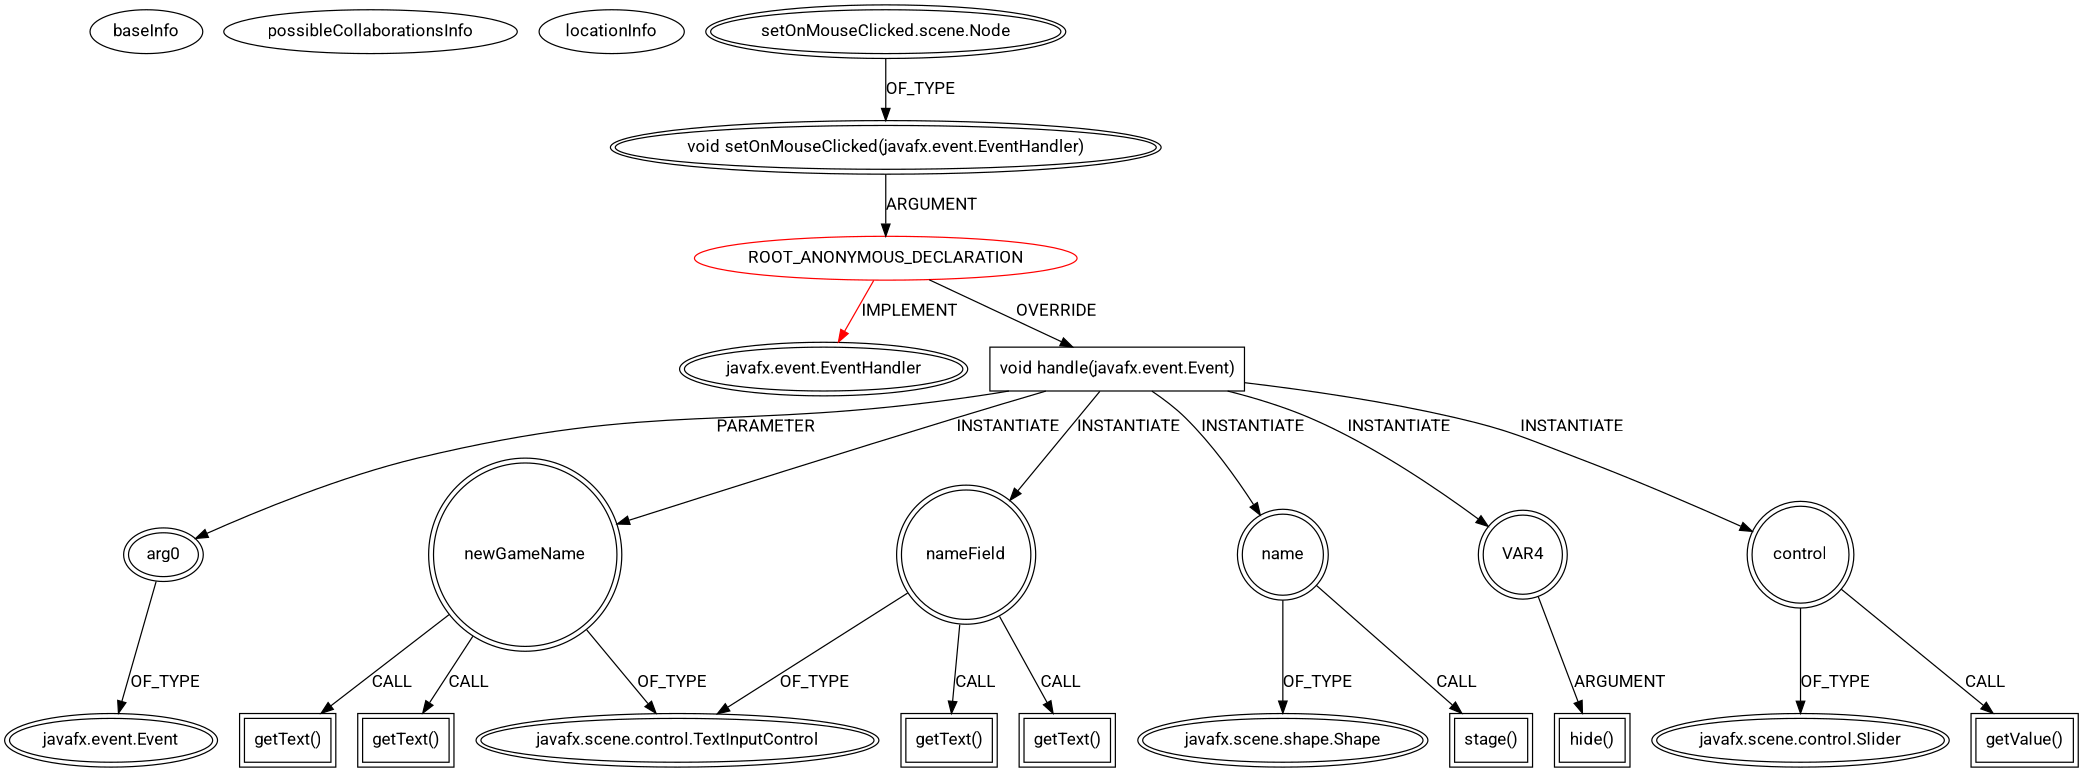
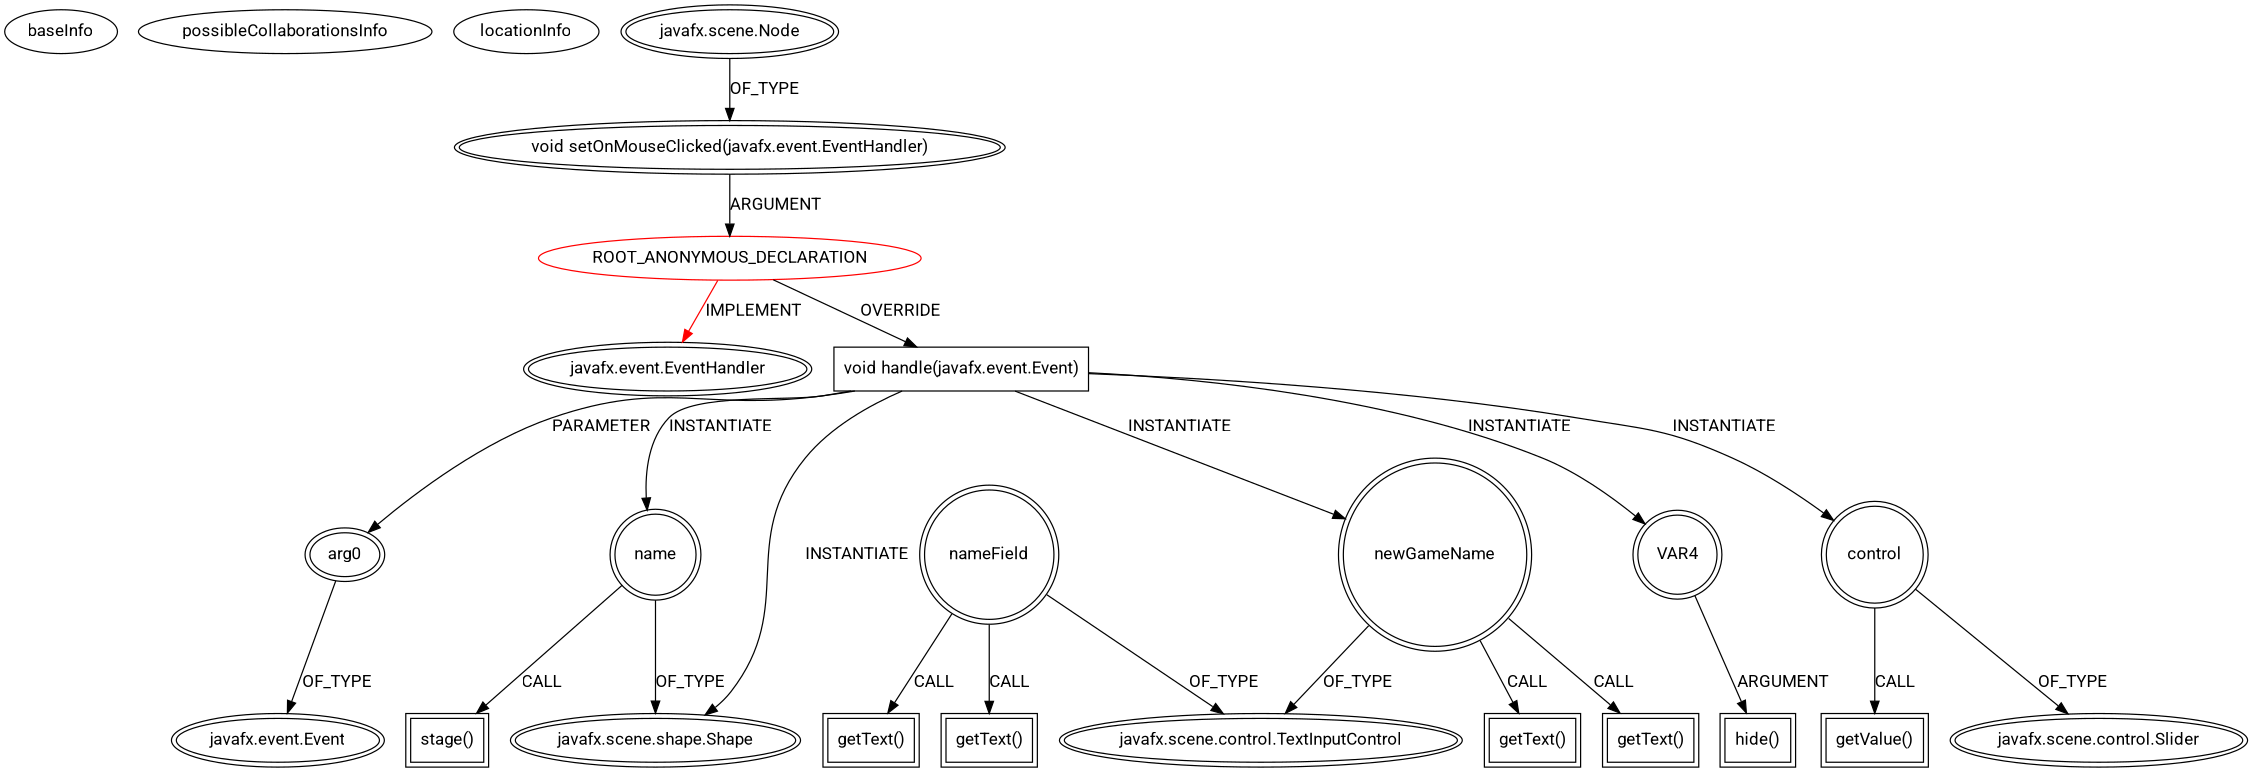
(886, 32) -> (730, 32)
(1059, 441) -> (773, 527)
